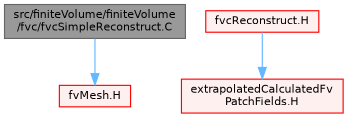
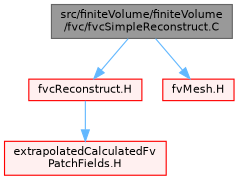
none -> (115, 54)
